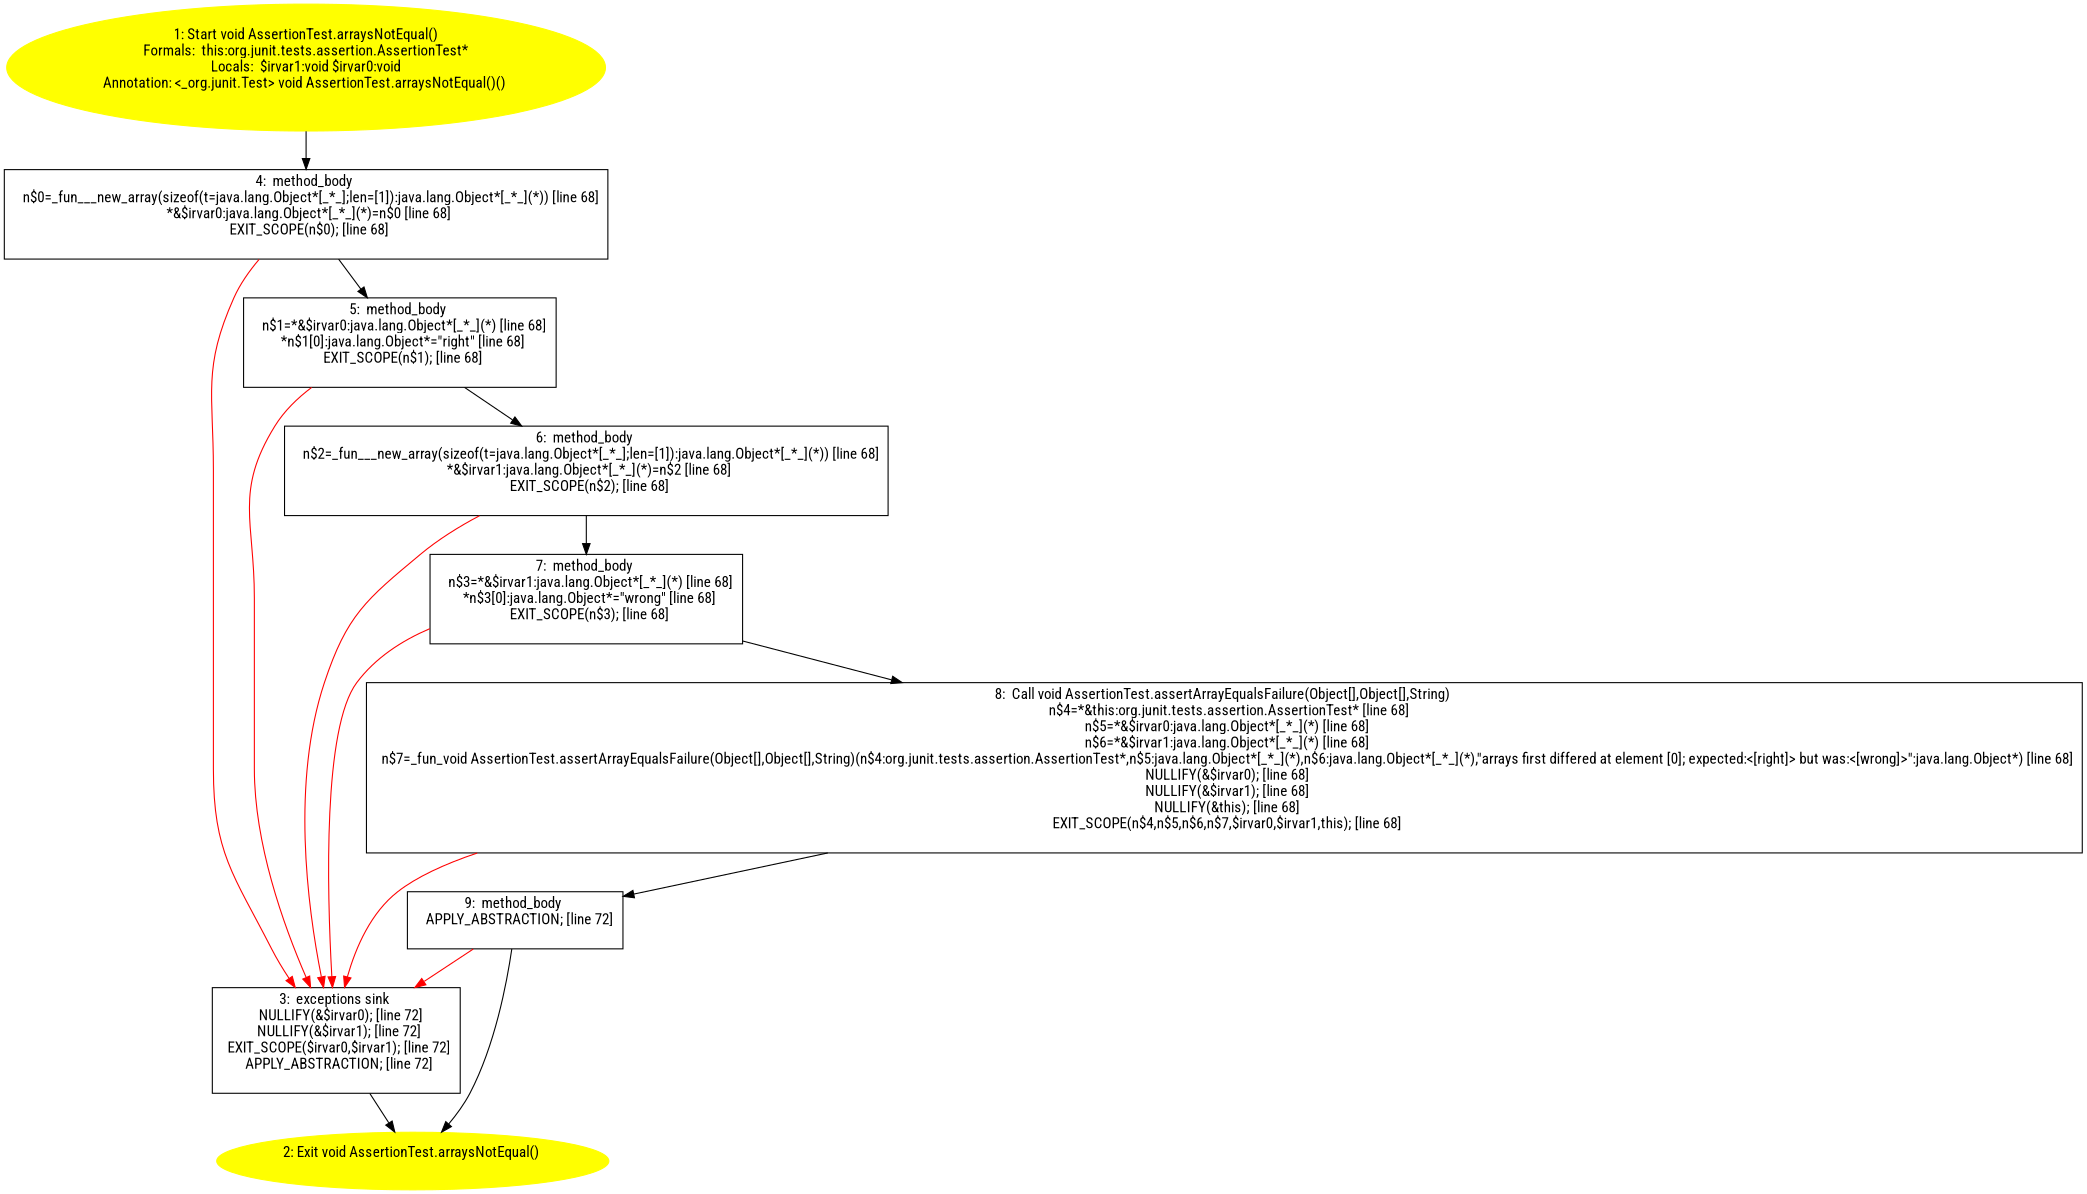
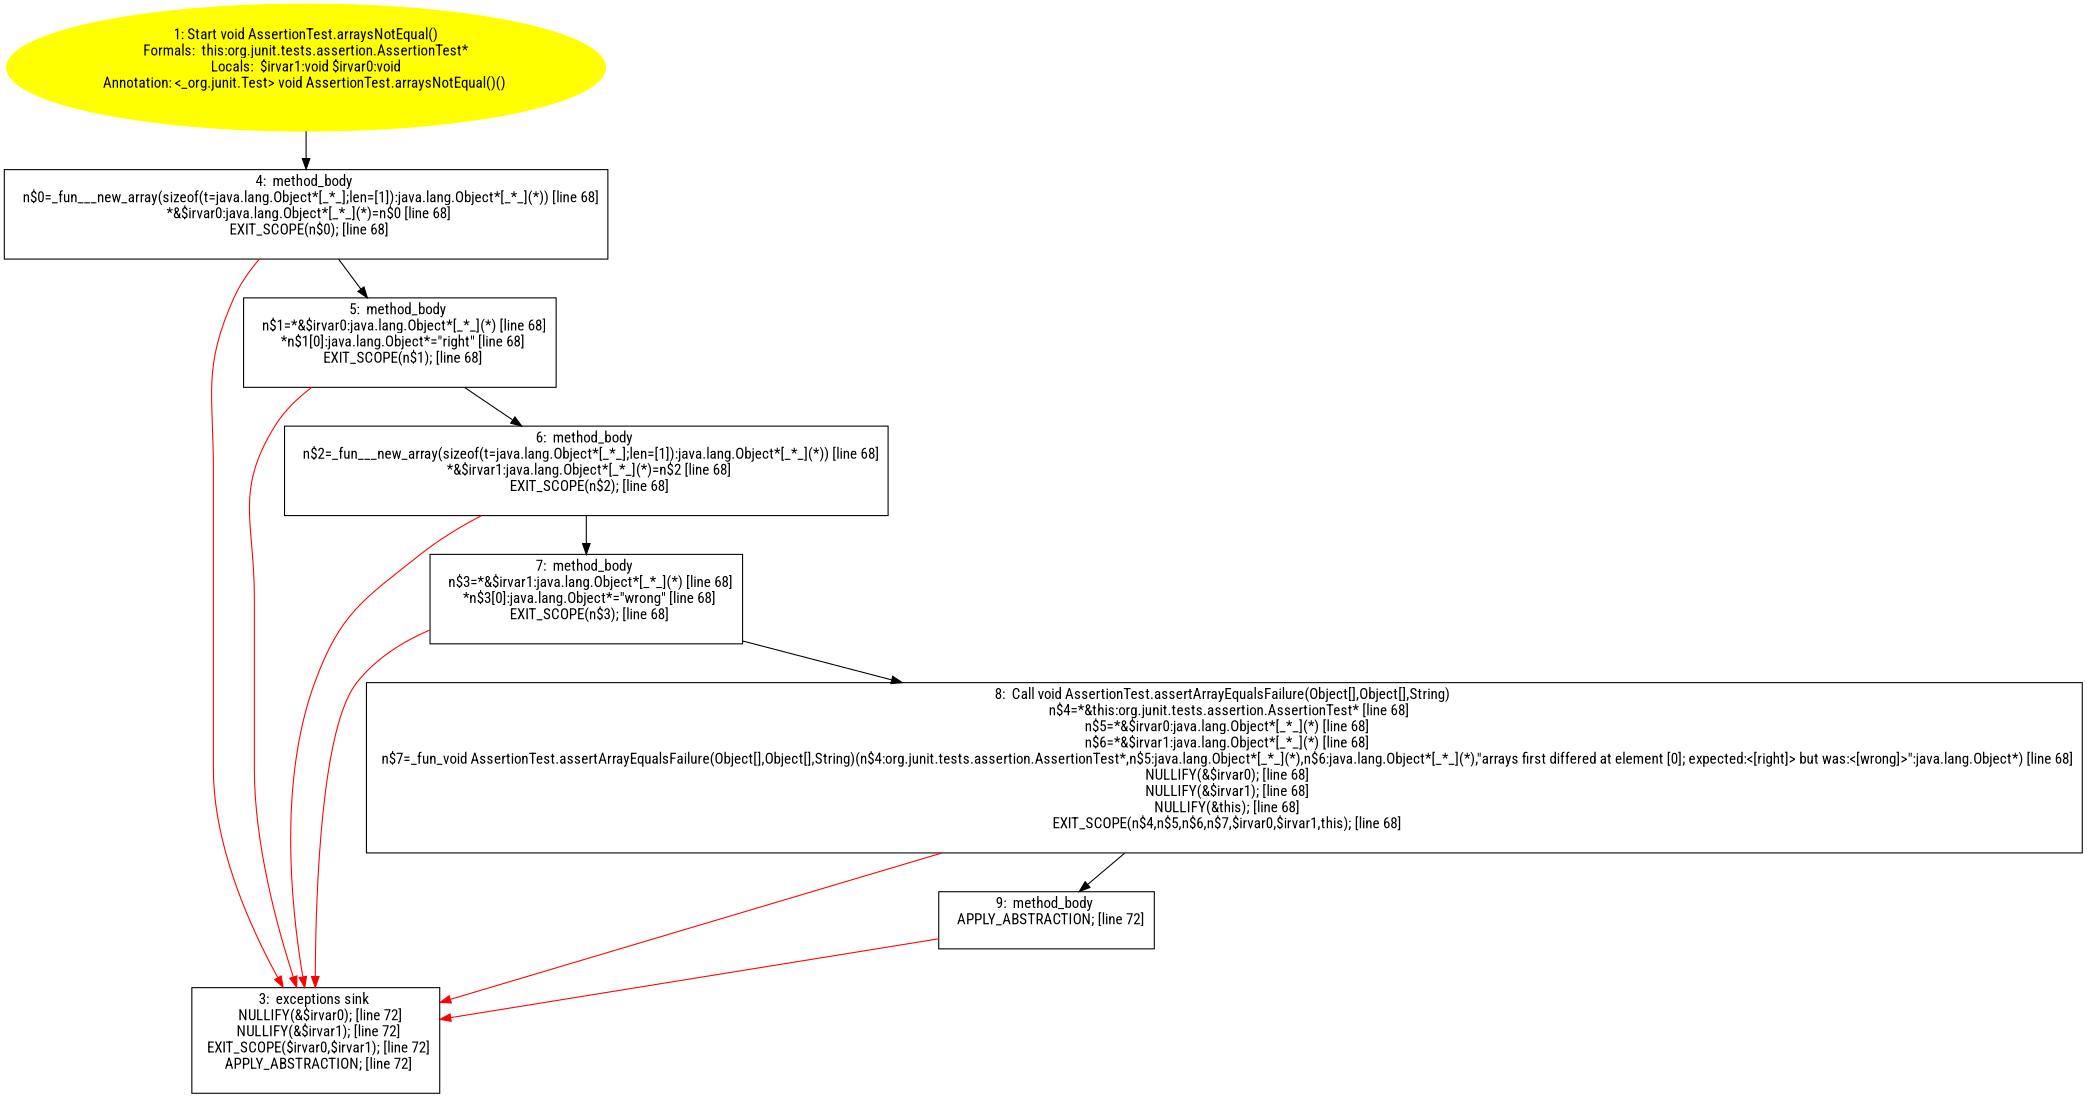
(413, 1161) -> none
